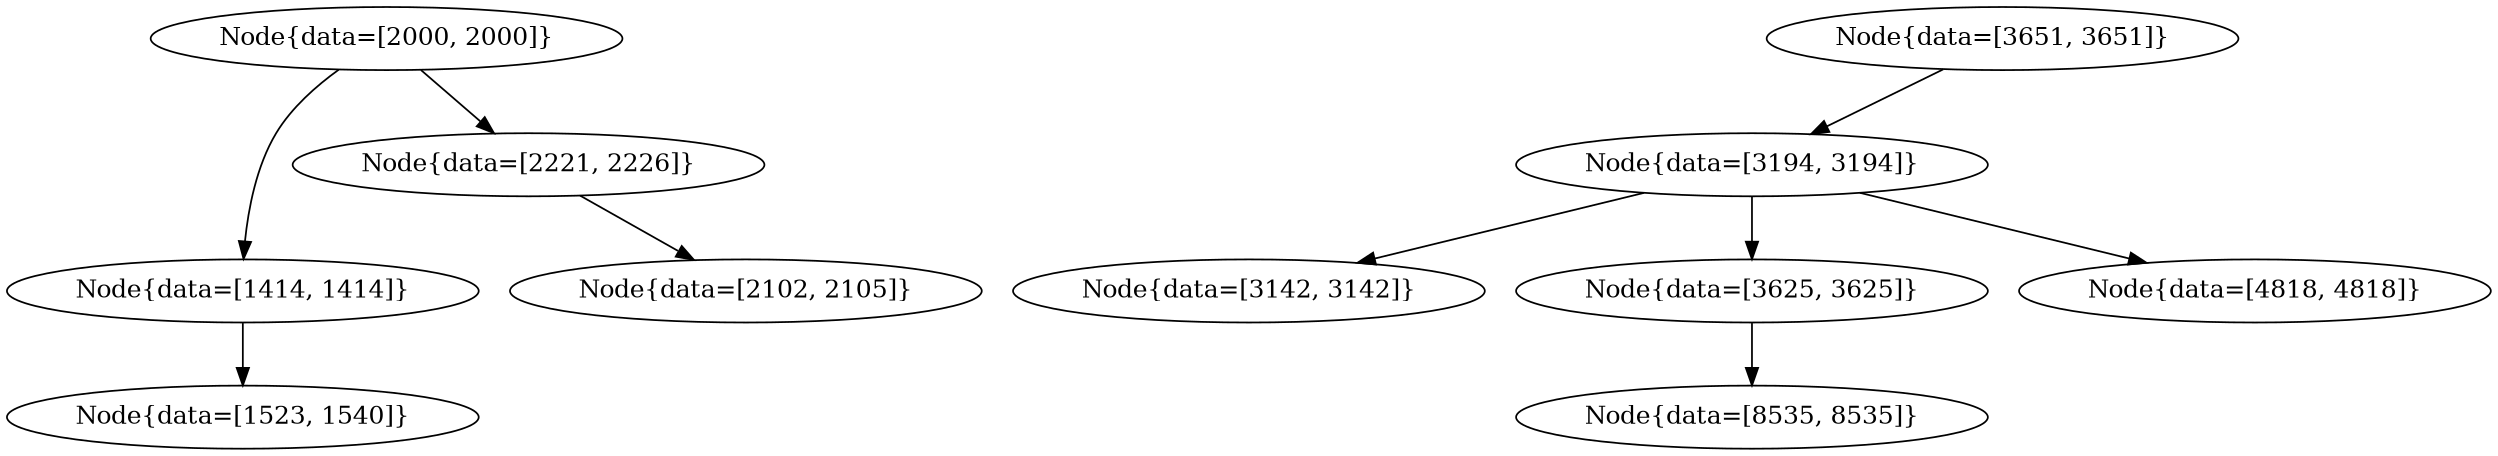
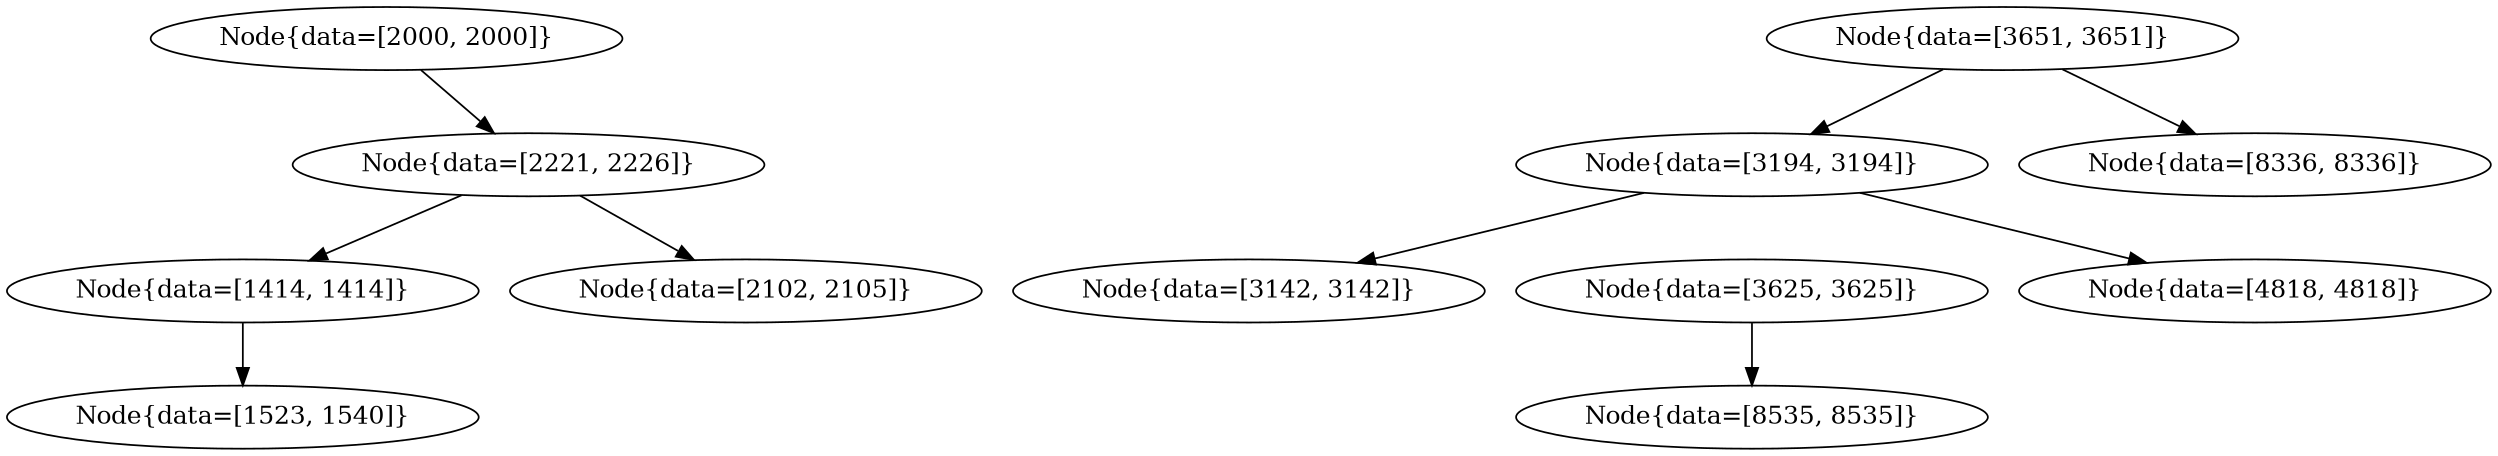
(271, 144) -> (394, 224)
none -> (2255, 165)
(1752, 219) -> none
